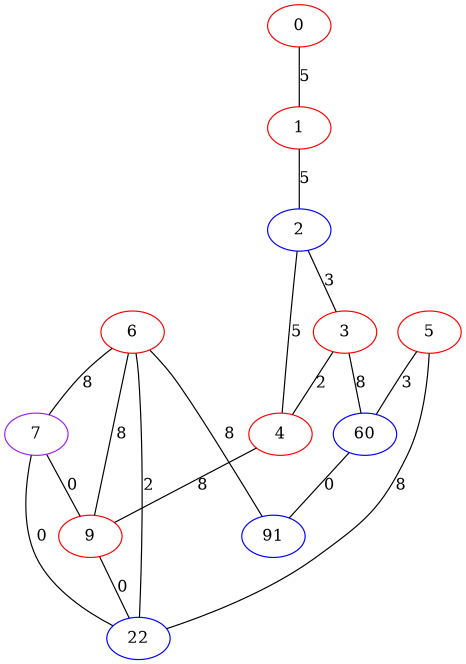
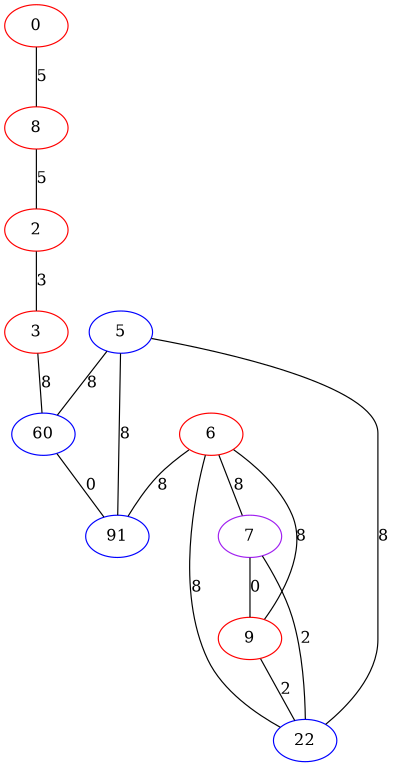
(299, 128) -> (36, 128)
(299, 230) -> (36, 230)
(430, 332) -> (121, 332)
(407, 383) -> (93, 383)
none -> (119, 434)
(280, 434) -> none
(149, 485) -> (197, 587)
(42, 536) -> (306, 638)
(123, 587) -> (286, 689)
